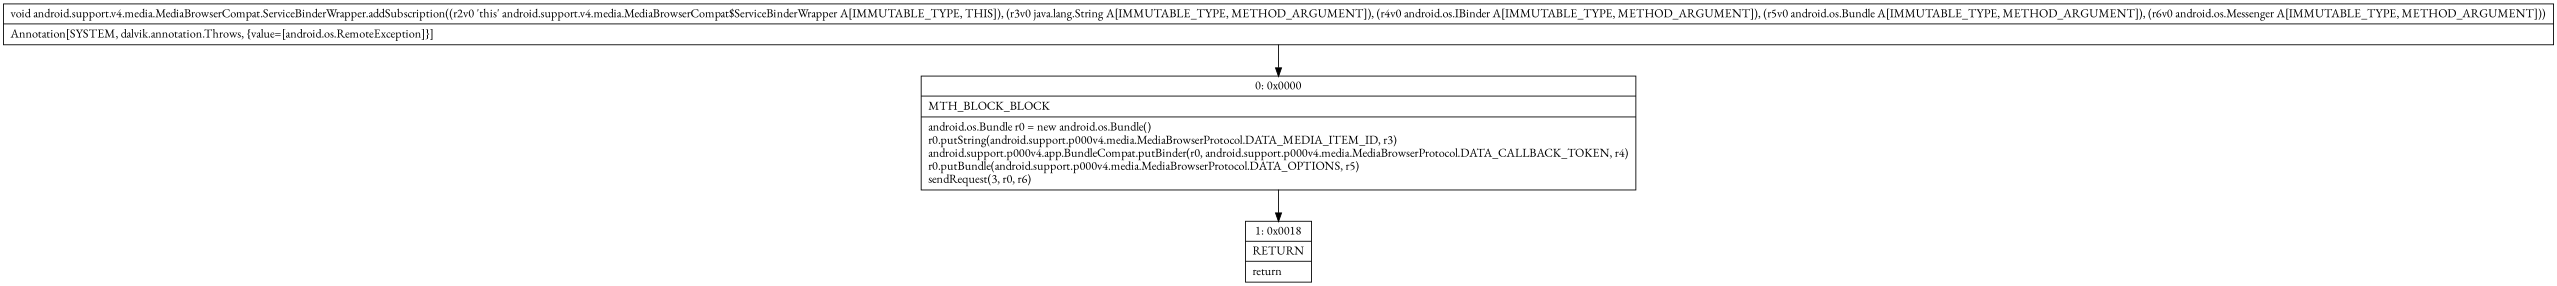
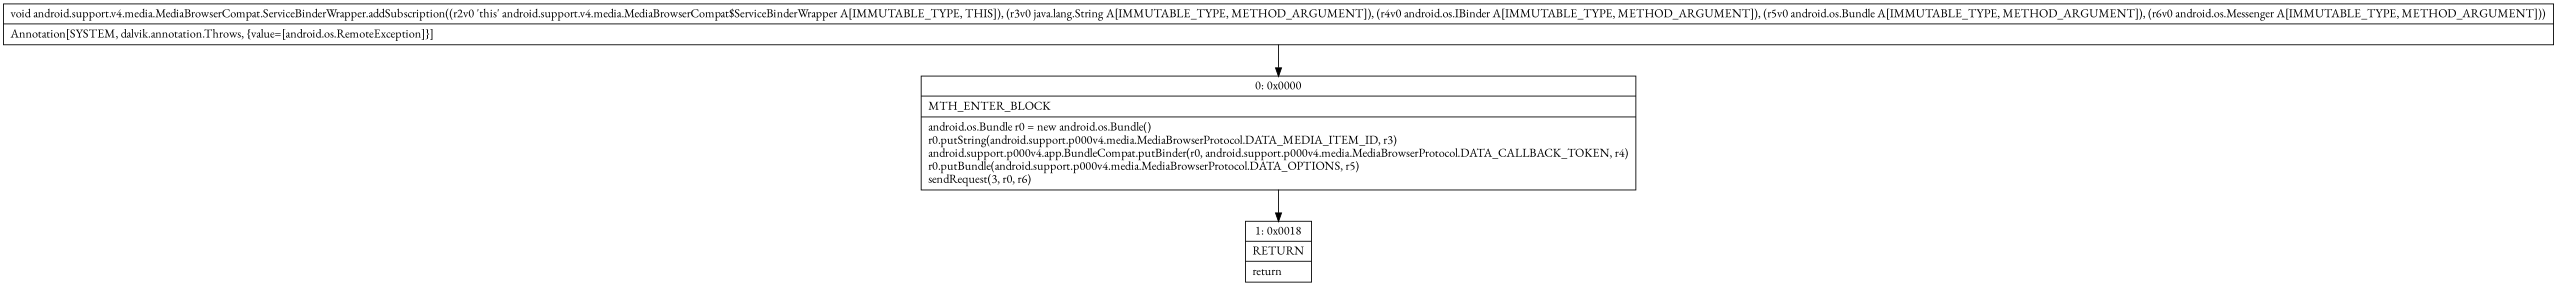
(989, 106) -> (990, 106)
